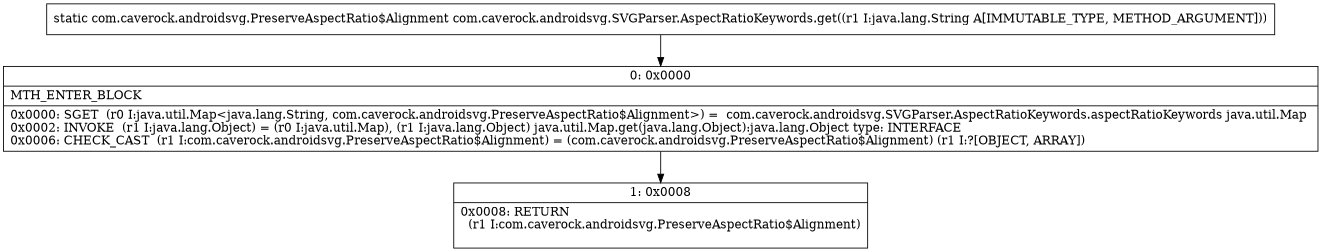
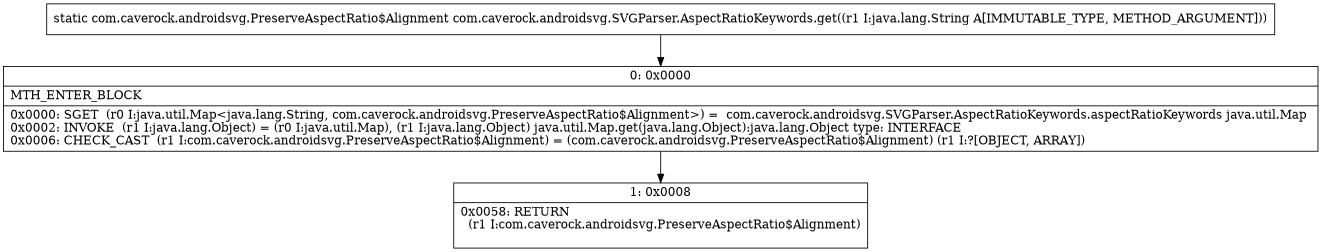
(519, 212) -> (519, 212)
